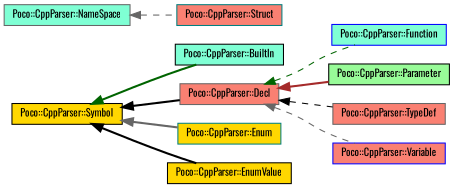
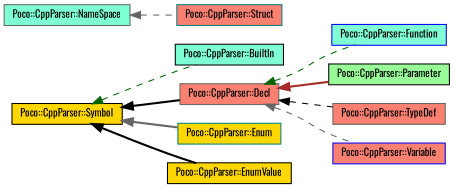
(149, 81) -> (149, 81)
